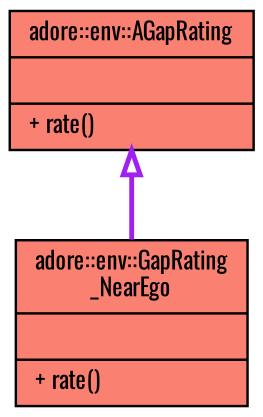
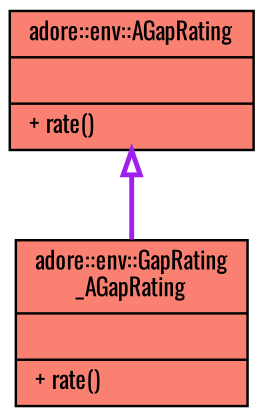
(132, 289) -> (132, 289)
